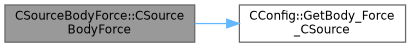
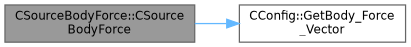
(322, 24) -> (322, 24)
